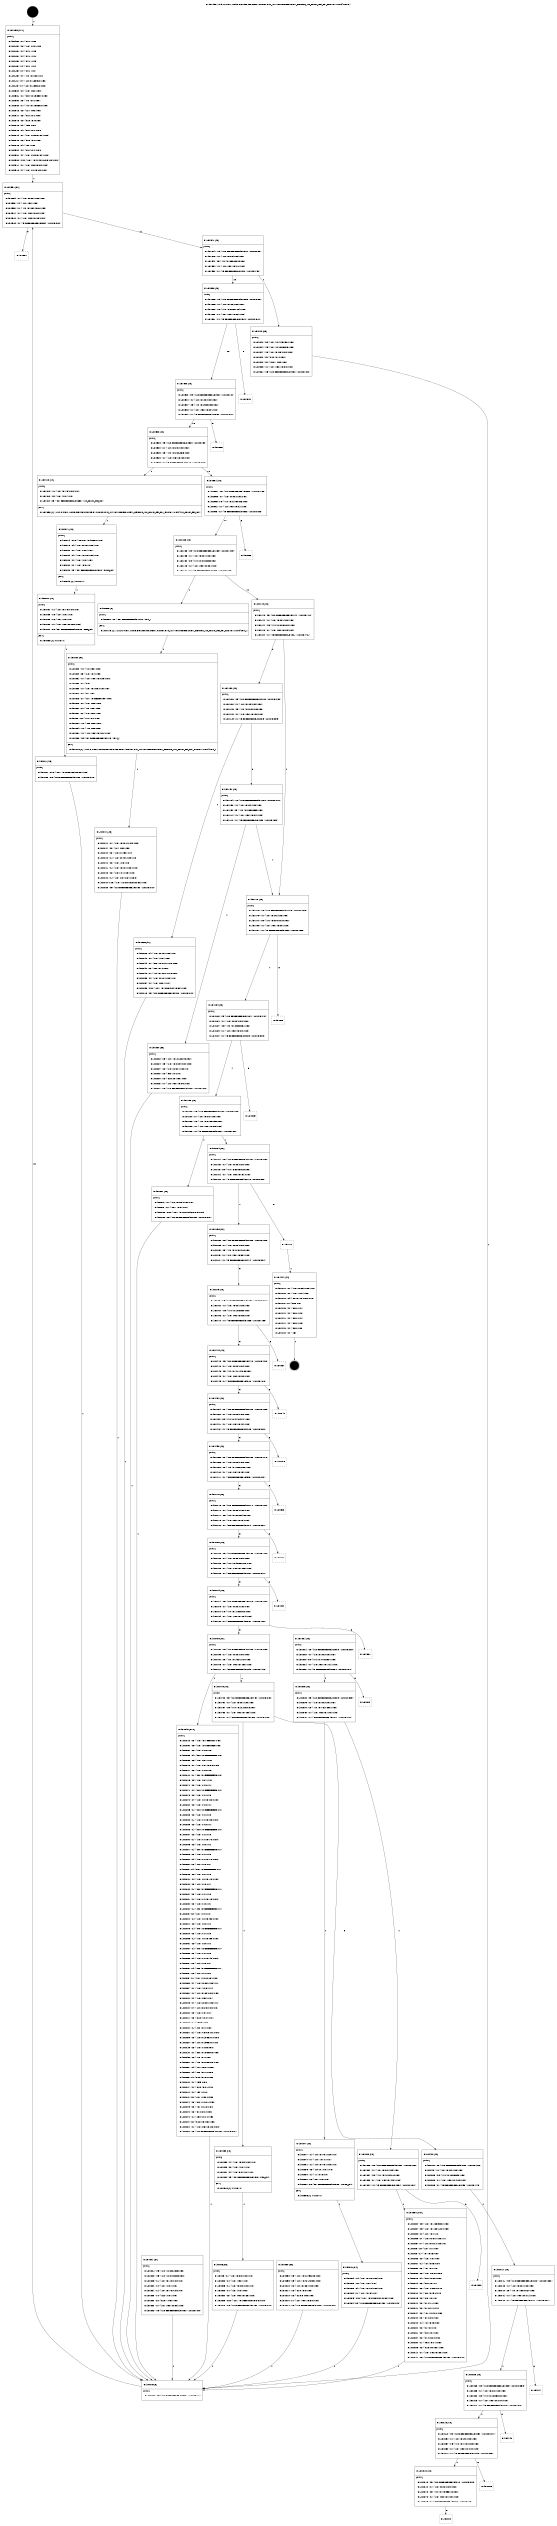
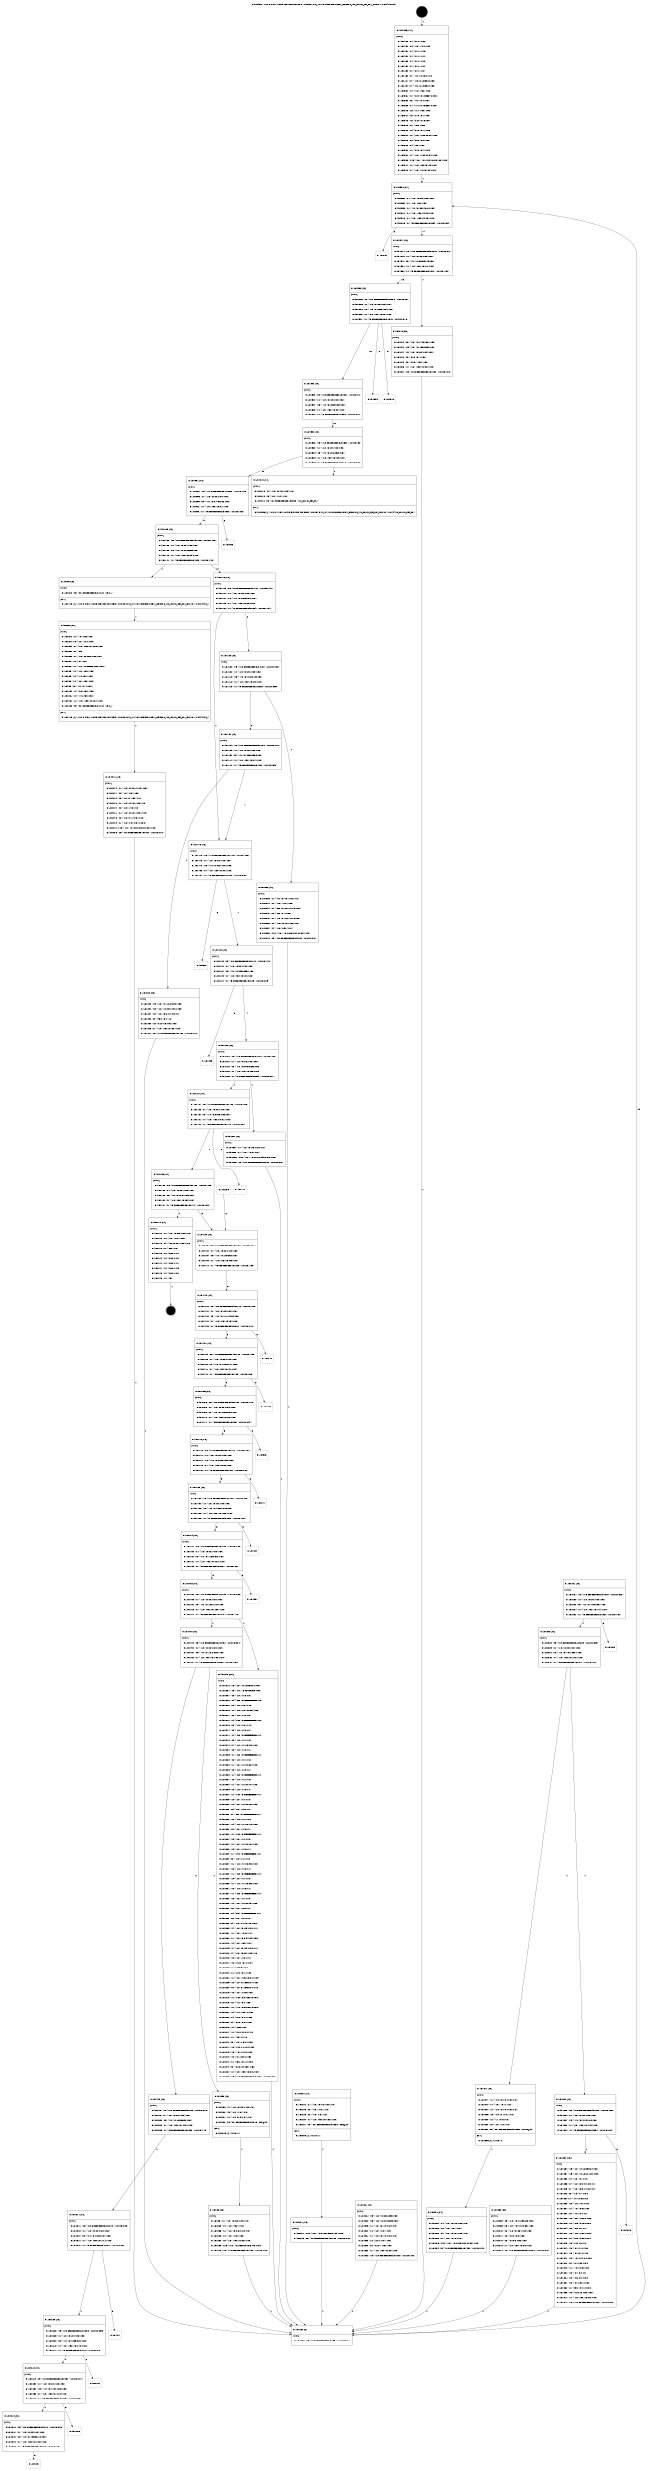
(213, 430) -> (376, 358)
(86, 555) -> none
(289, 1260) -> (178, 1213)
(269, 1341) -> (225, 1211)
